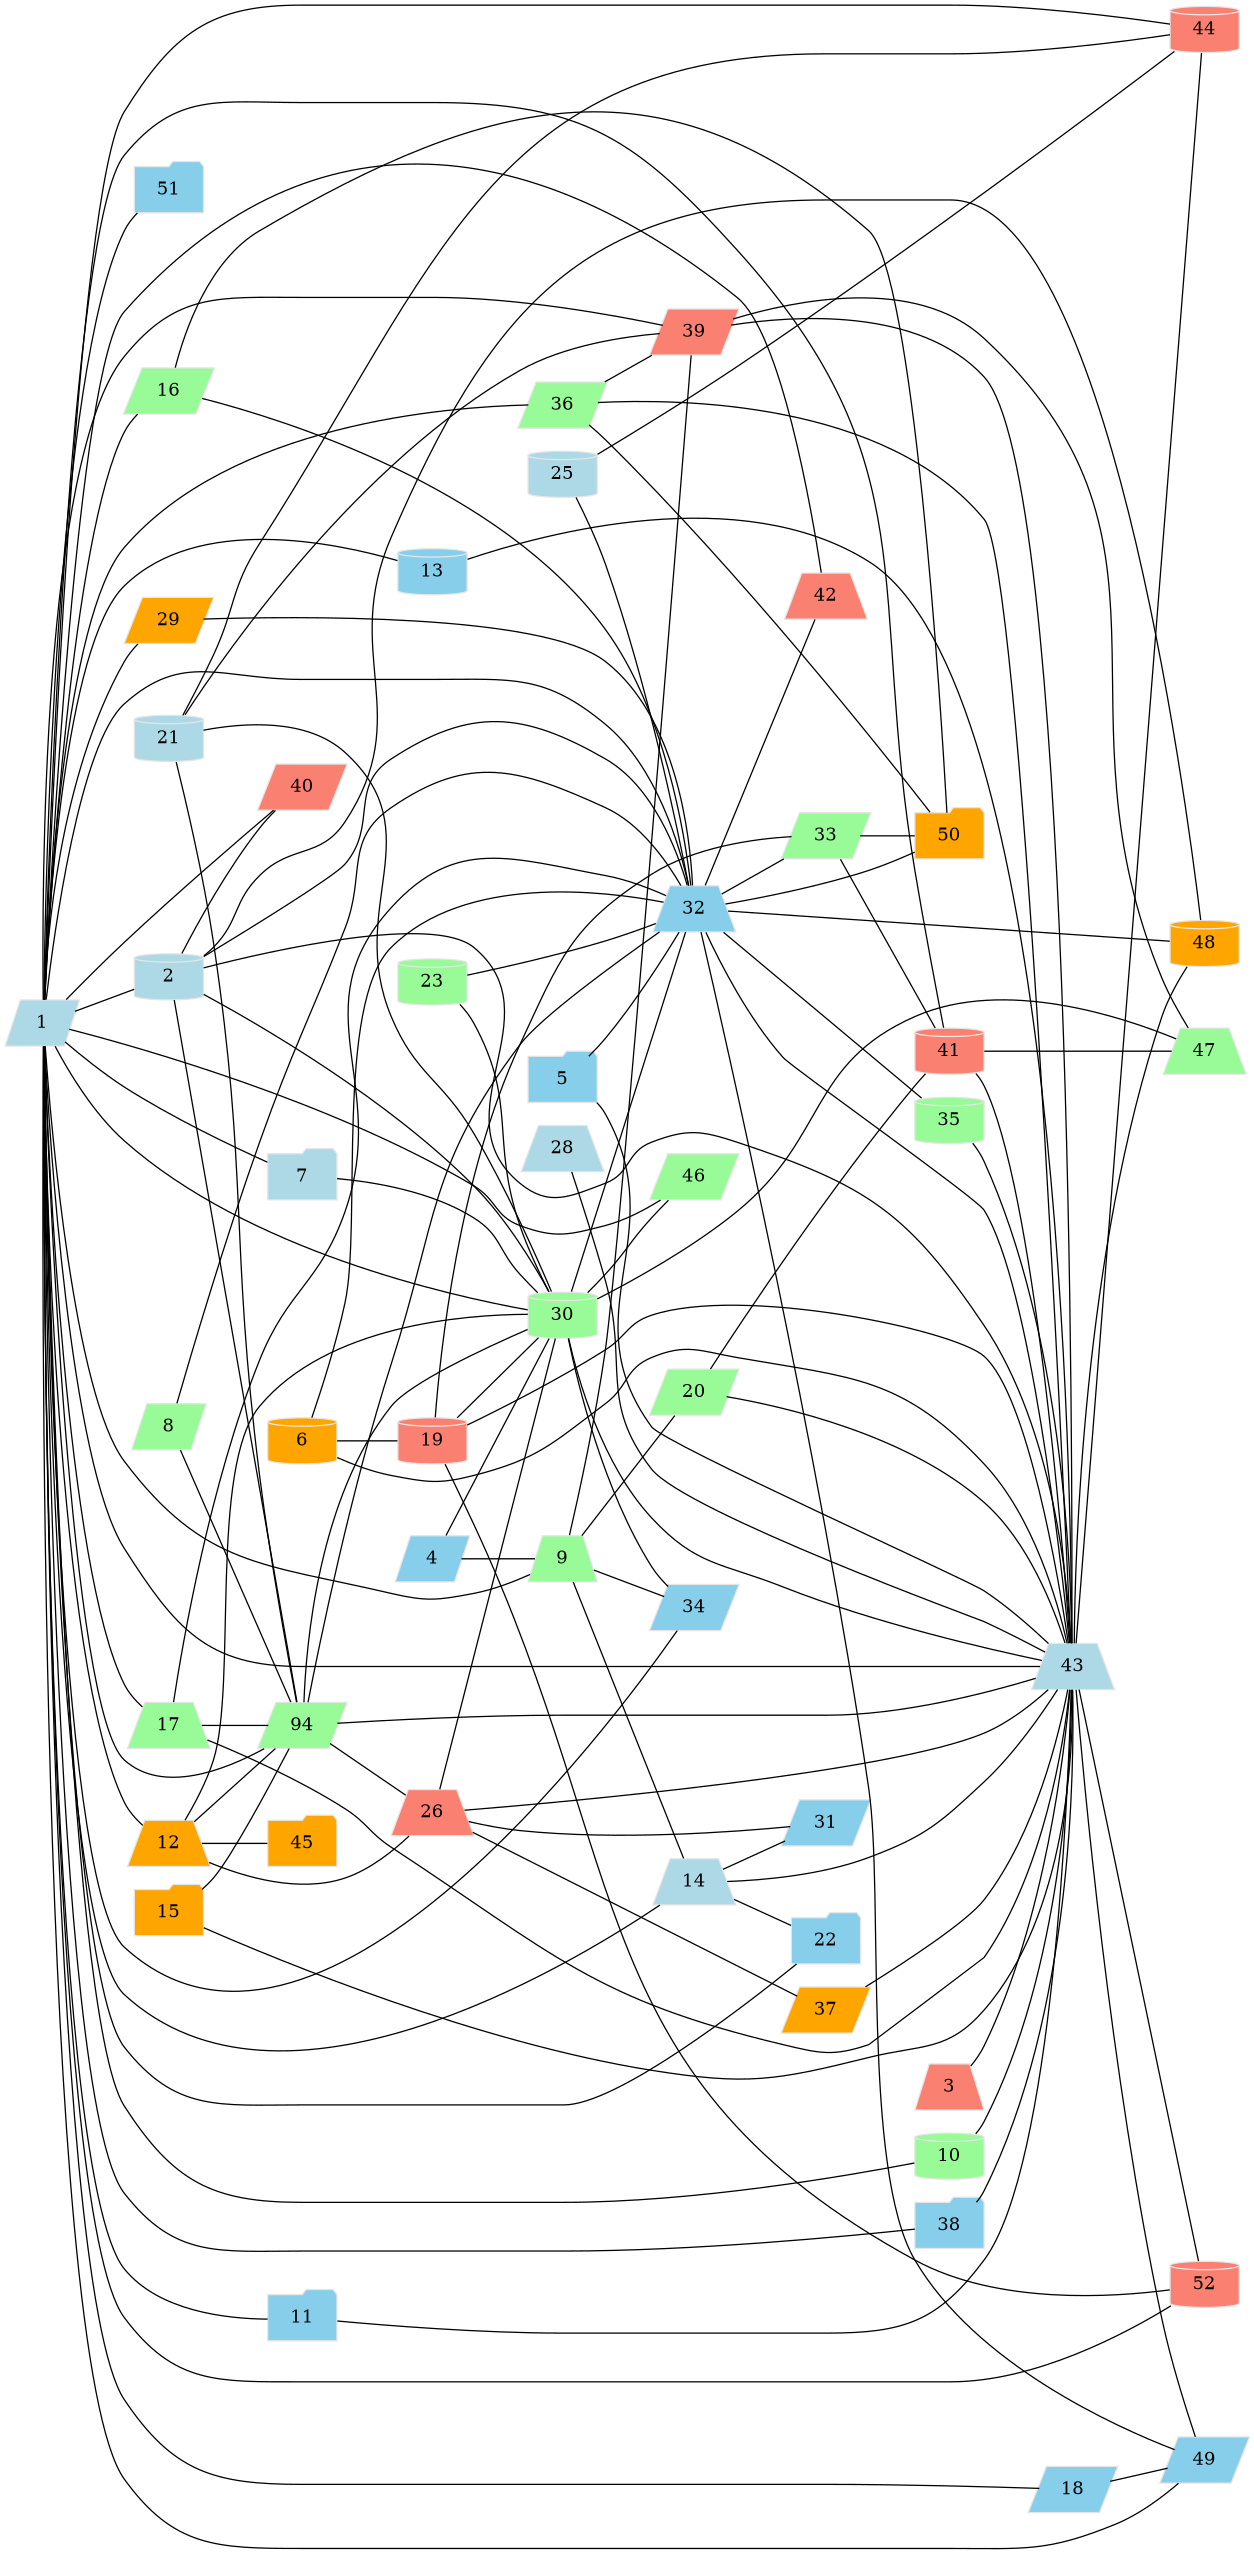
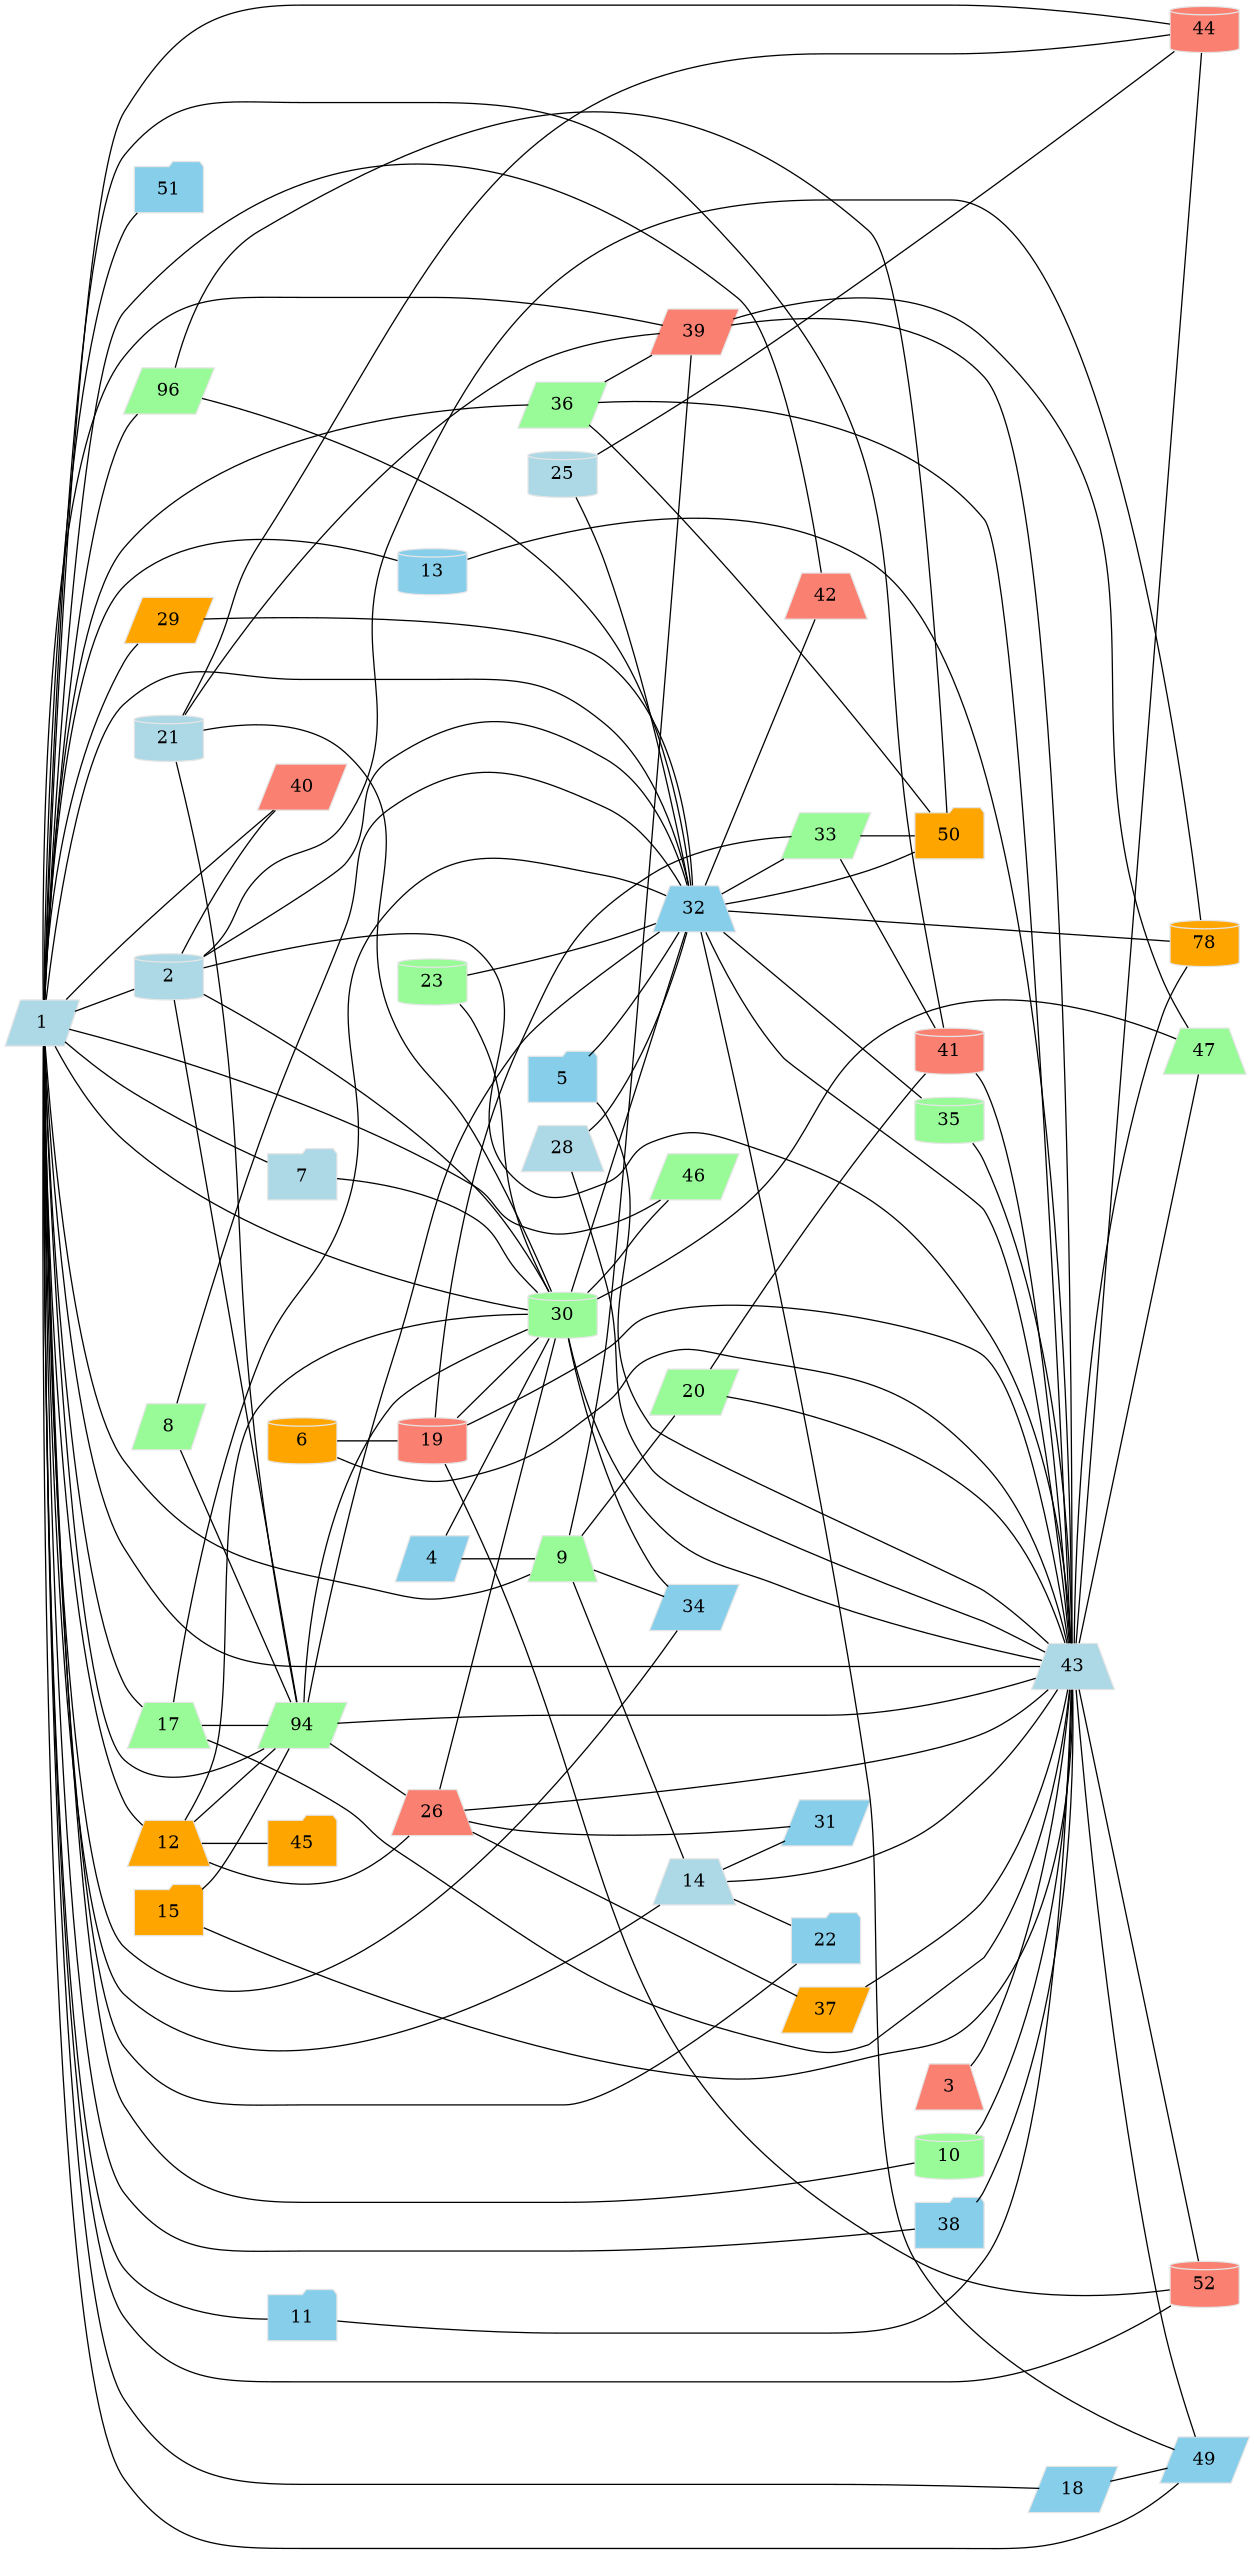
(169, 391) -> (169, 391)
(1205, 944) -> (1205, 944)
(360, 1039) -> (649, 1037)
(1078, 1051) -> (1139, 1359)
